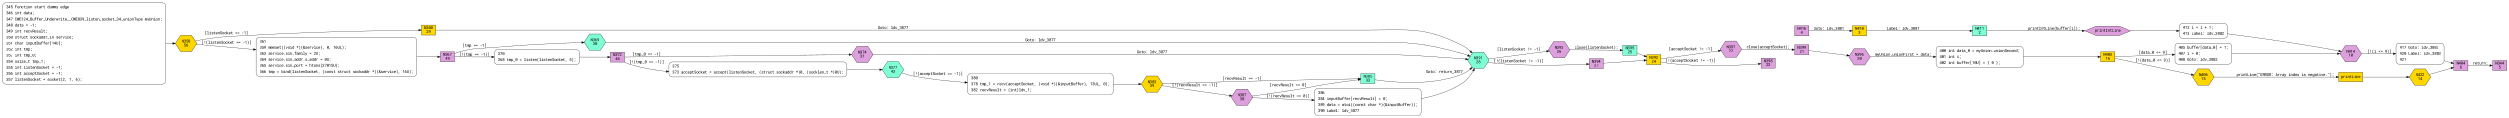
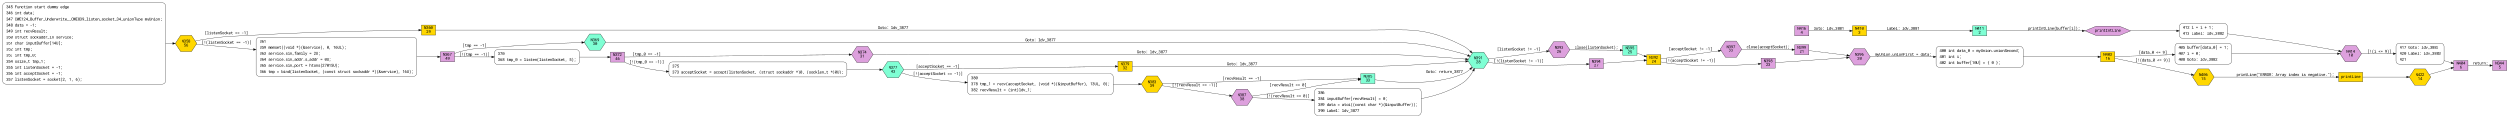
none -> (1811, 60)
none -> (1125, 66)
